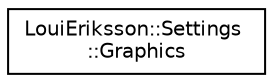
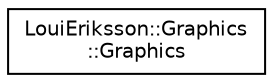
(137, 41) -> (137, 41)
